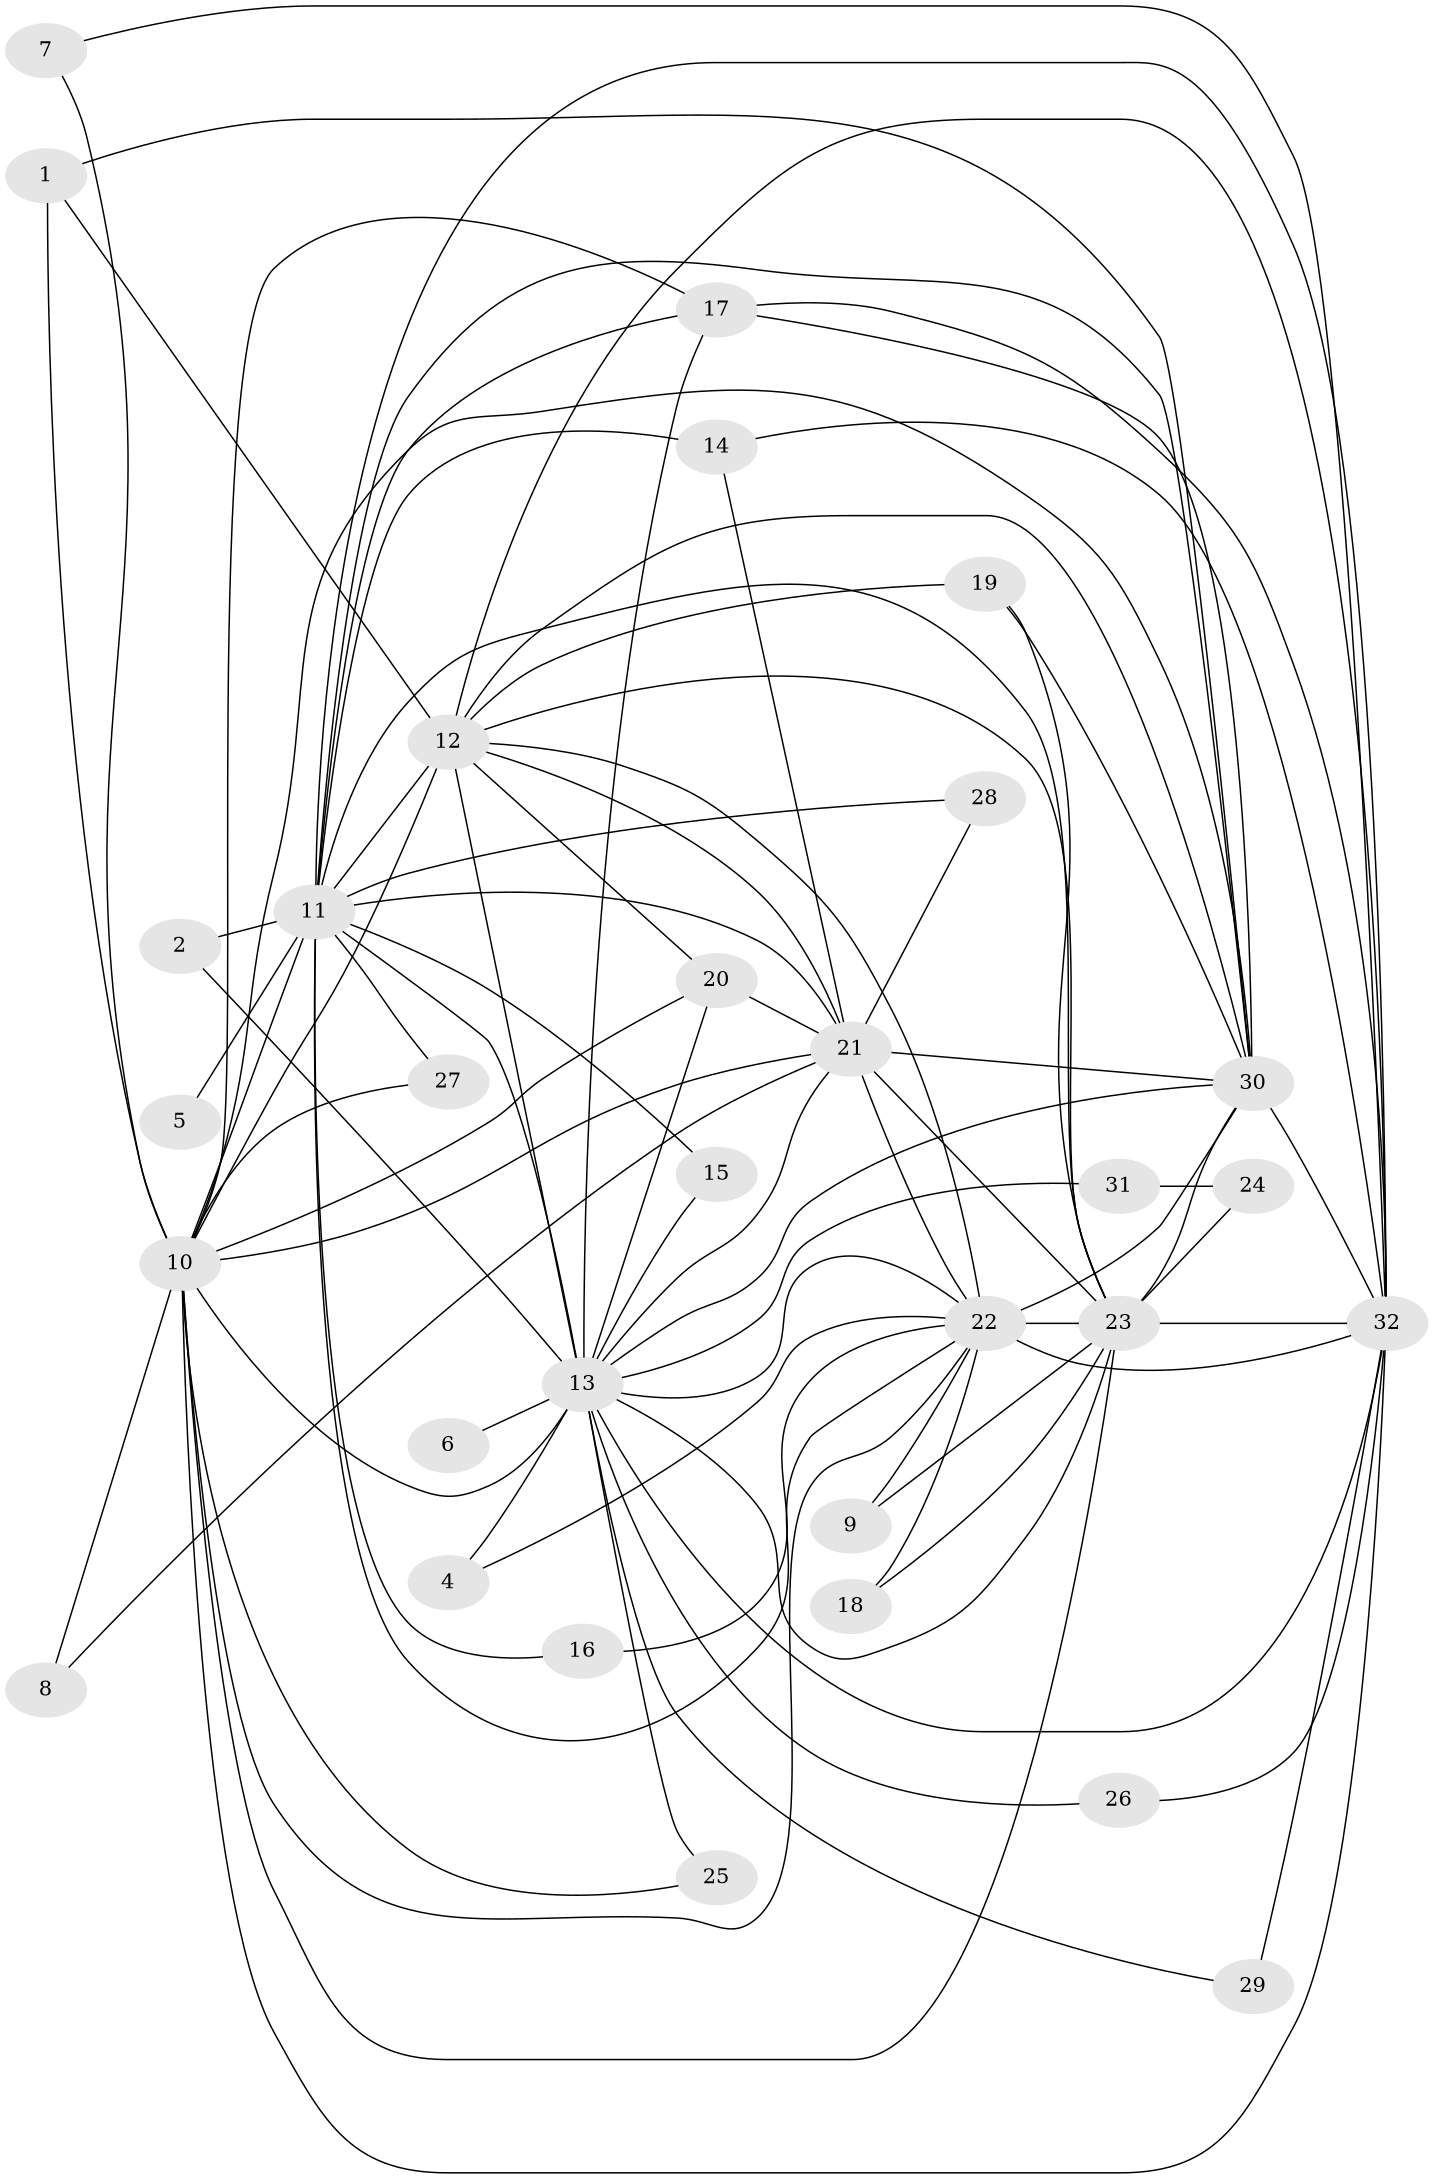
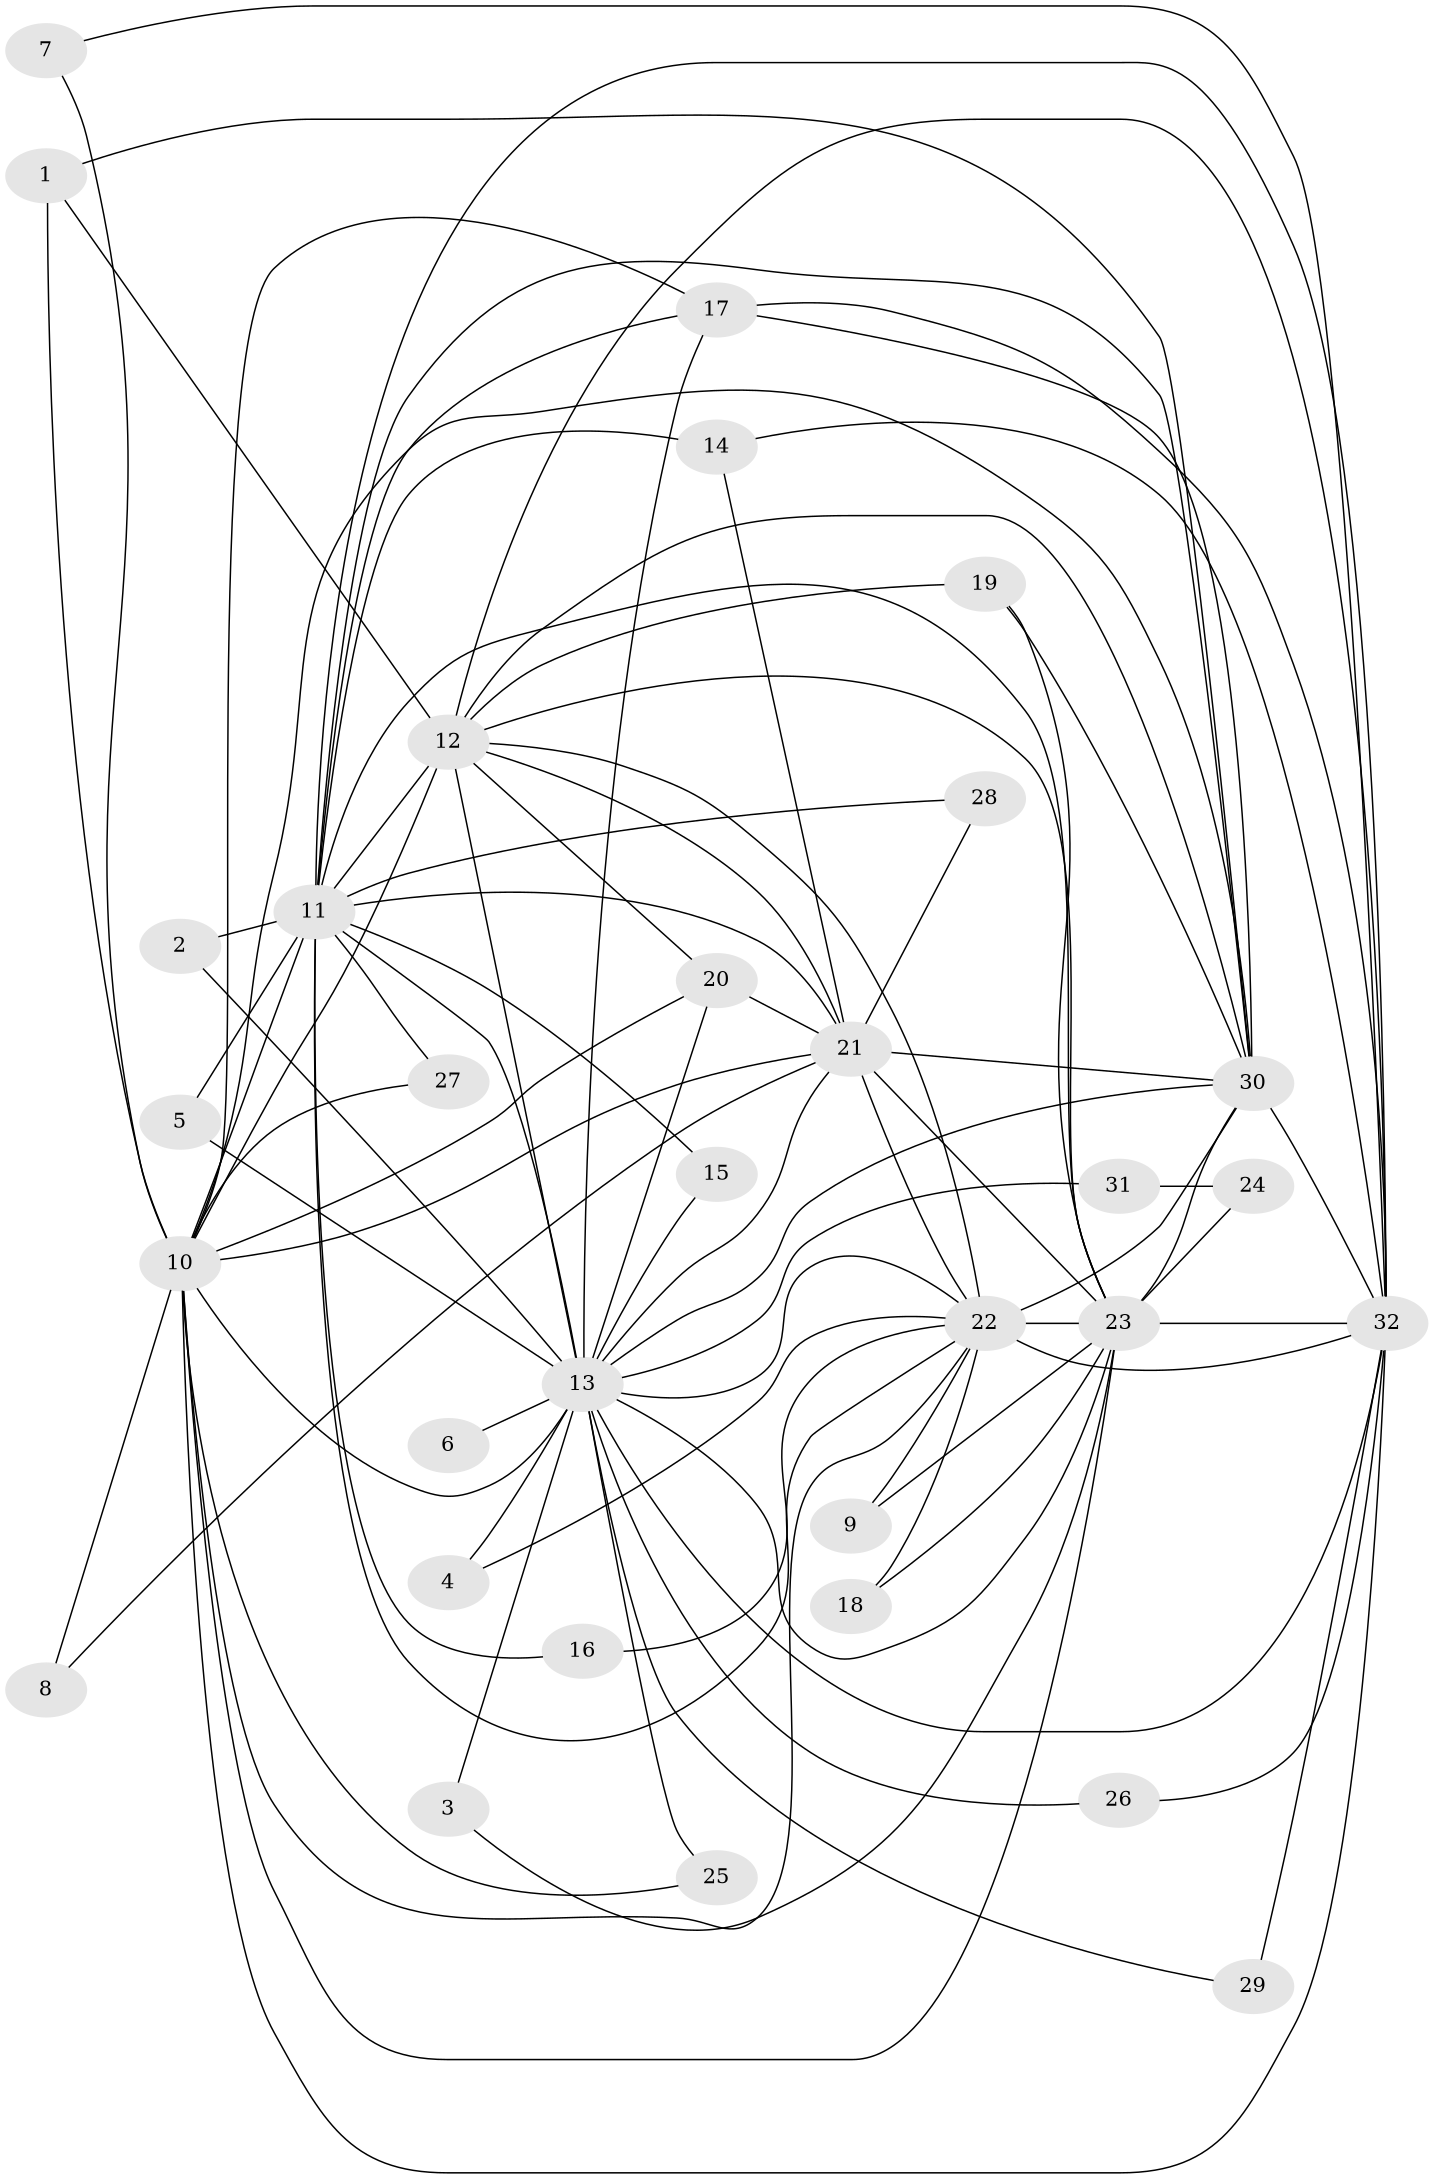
none -> (382, 1253)
none -> (449, 1809)
